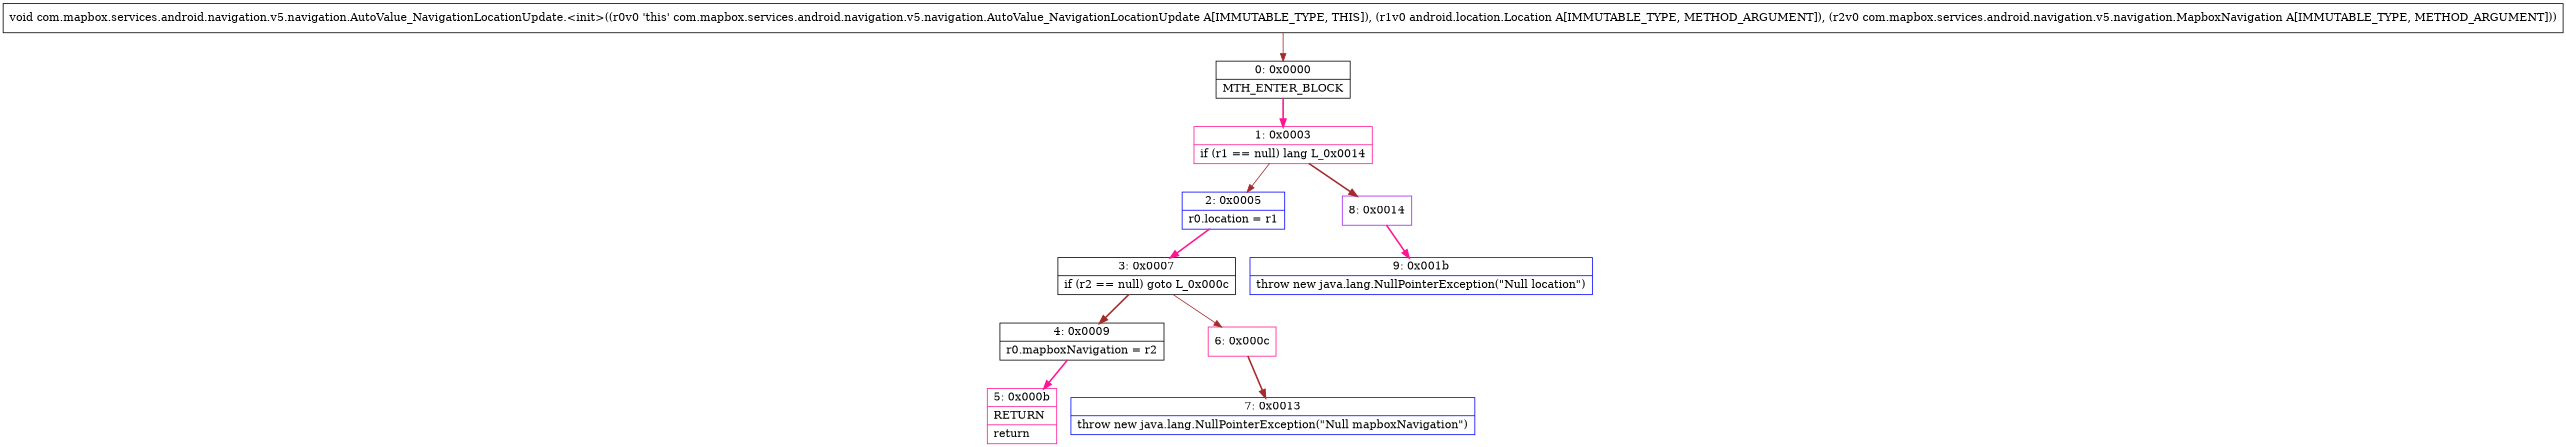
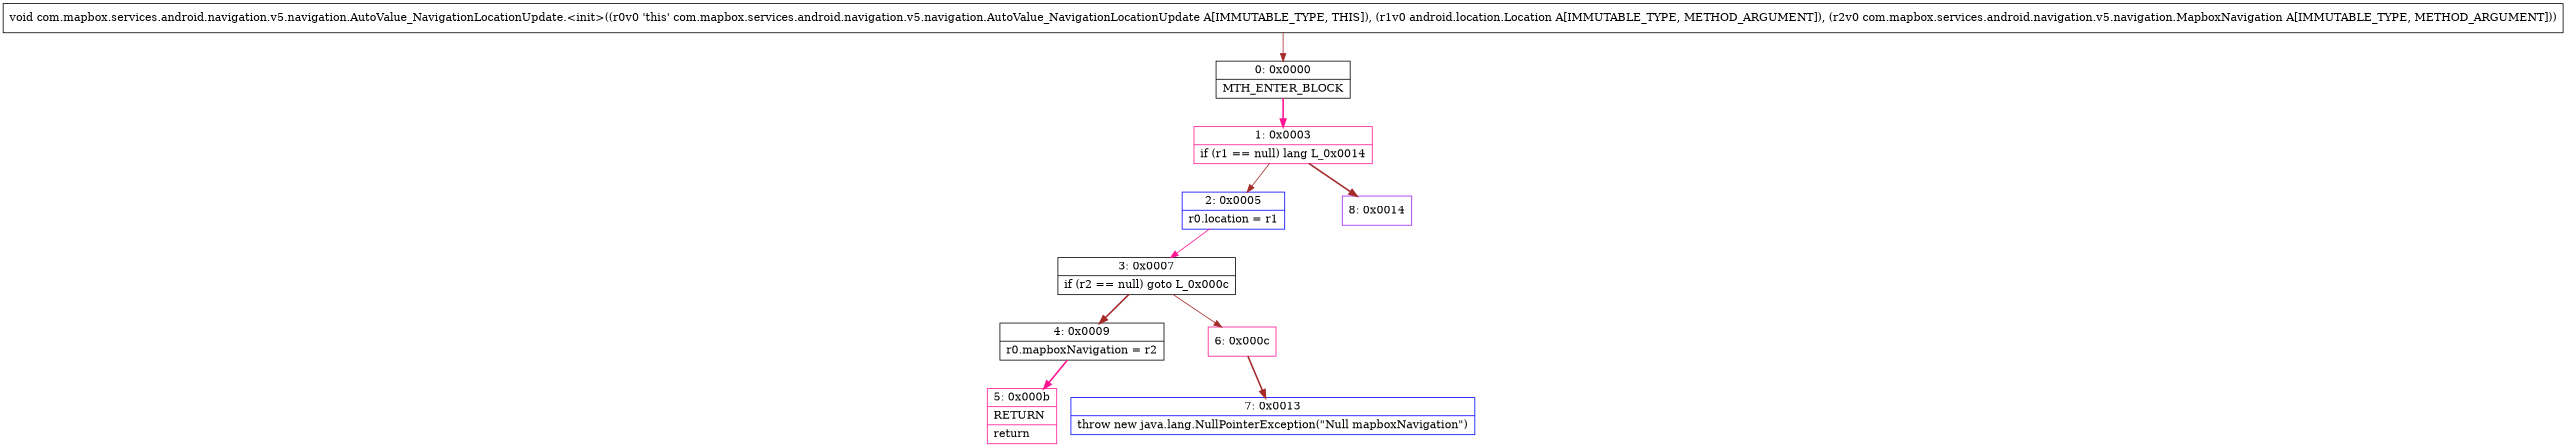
(1193, 241) -> (1193, 241)
(1421, 276) -> none
